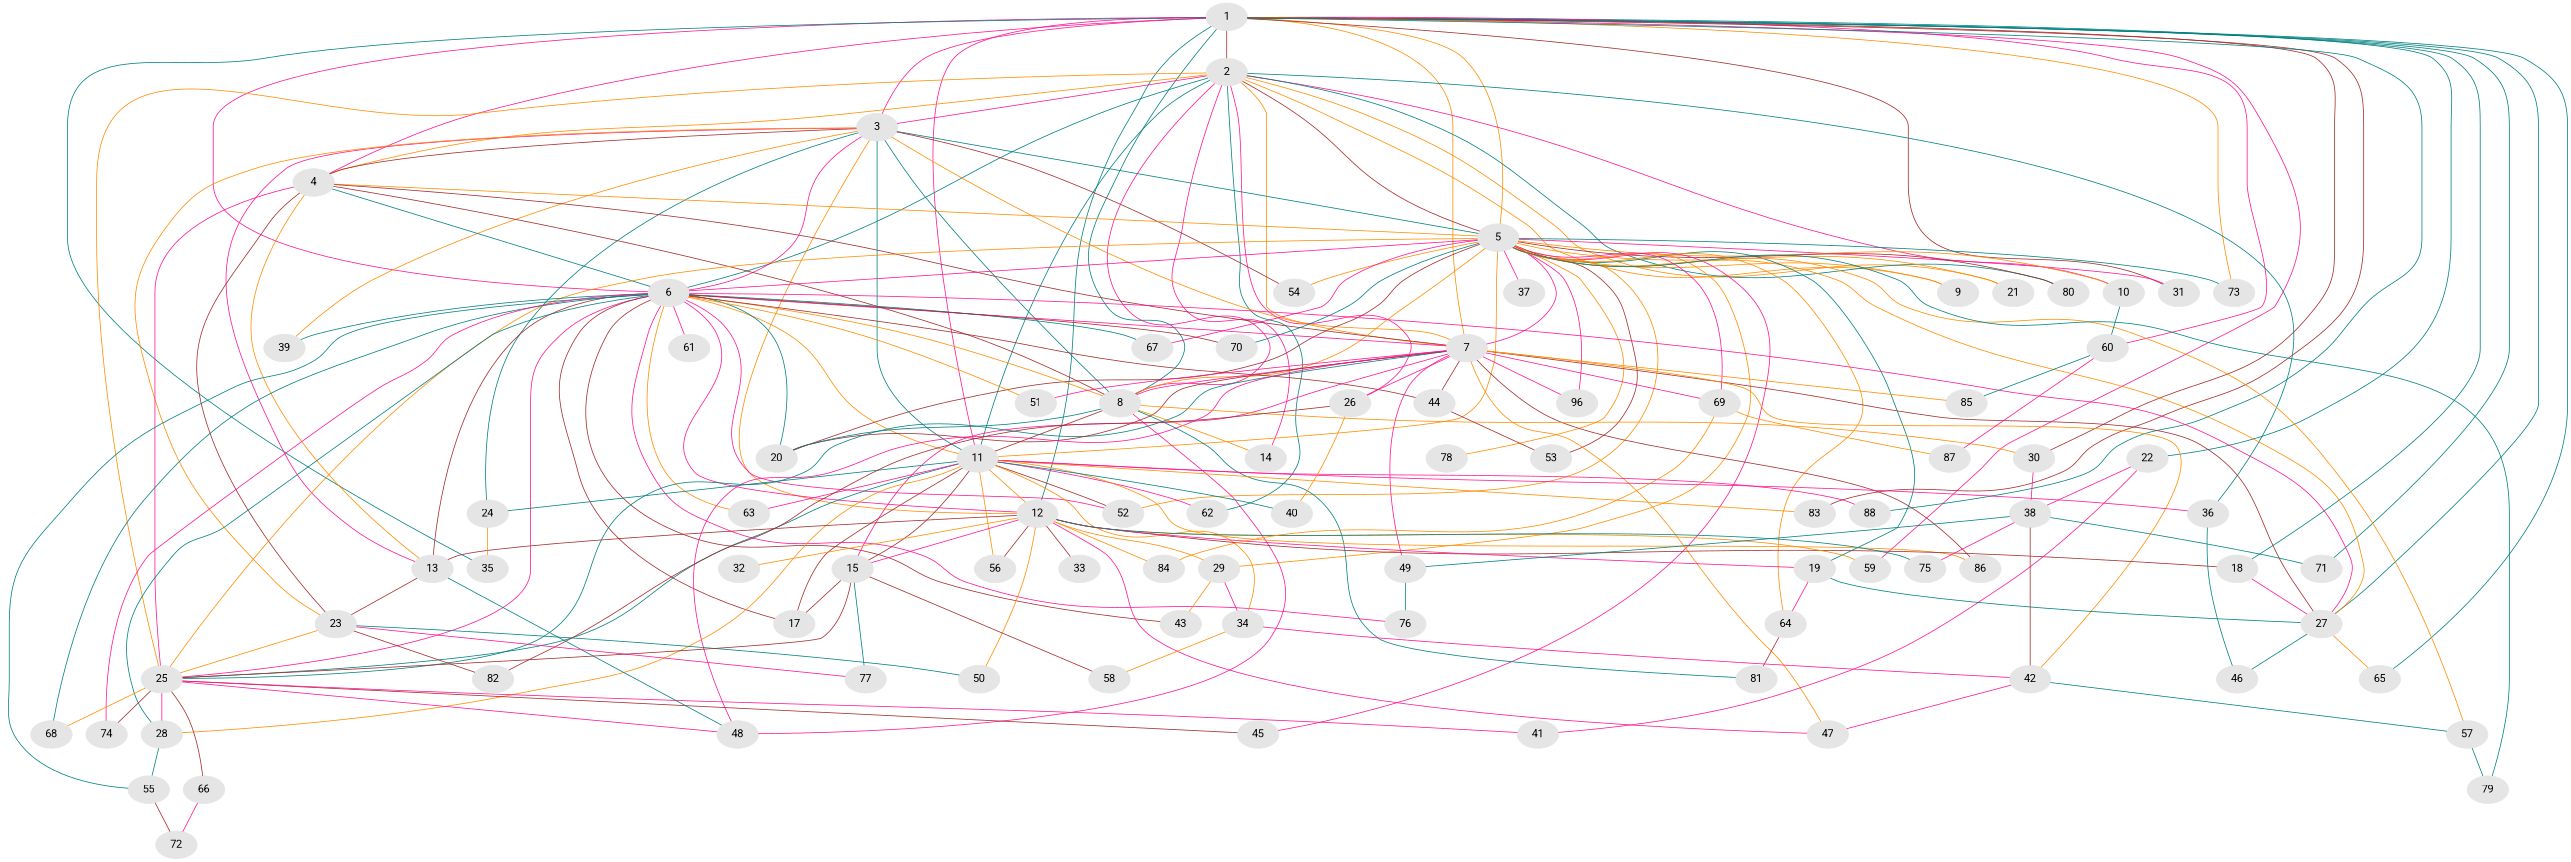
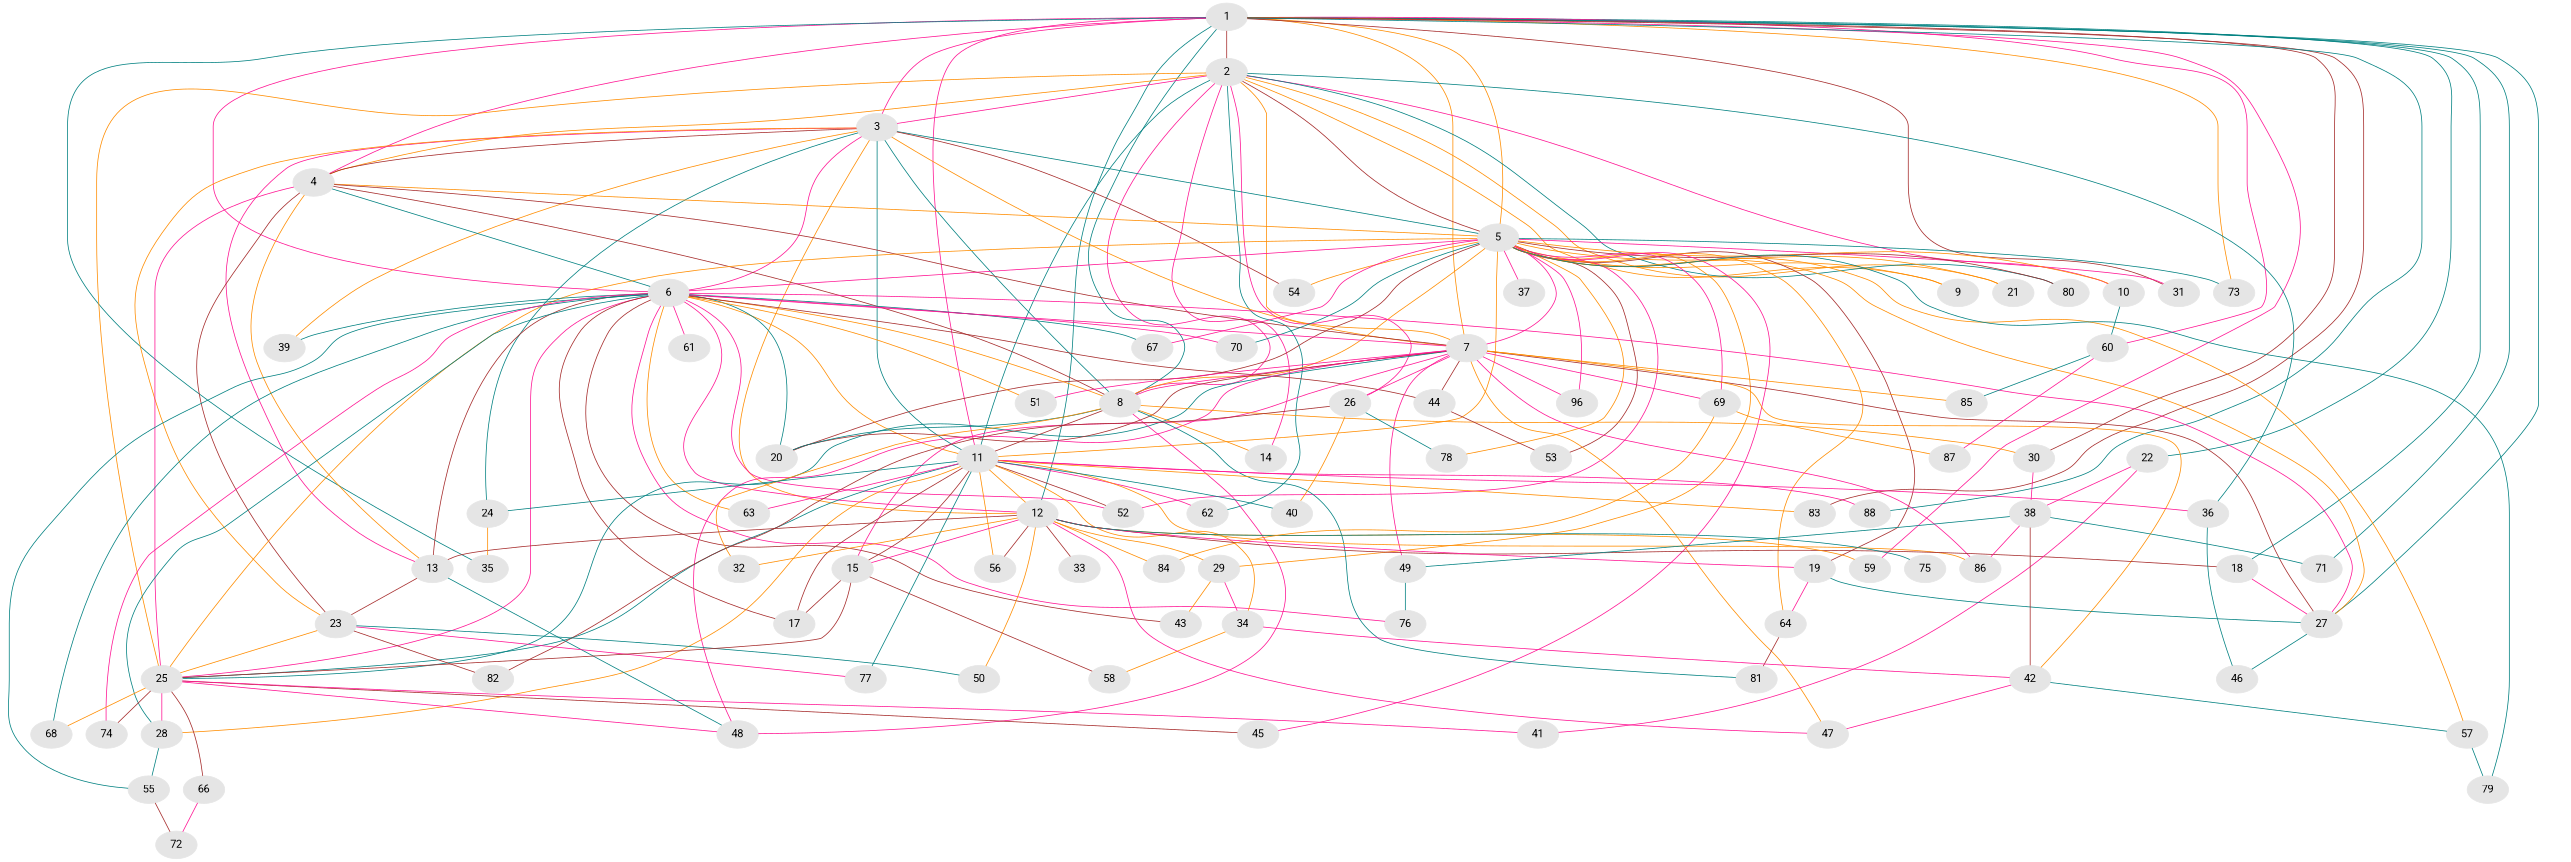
(949, 185) -> none
(1830, 296) -> (1830, 296)
(954, 313) -> (954, 313)
none -> (1400, 432)
none -> (868, 453)
(1710, 456) -> (1710, 456)
(1516, 486) -> (1516, 486)
(1978, 541) -> (2005, 541)
(859, 624) -> (922, 569)
(2380, 679) -> none
